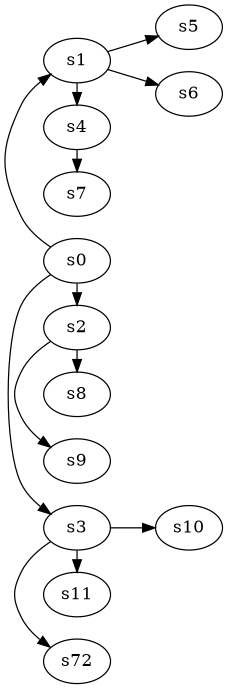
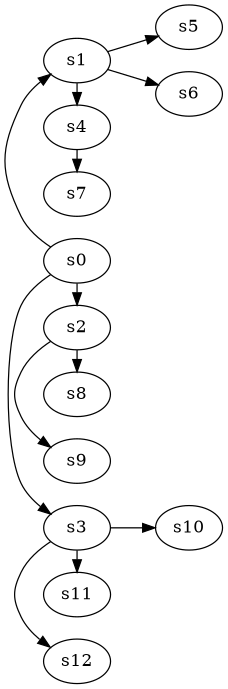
(77, 661) -> (77, 661)
